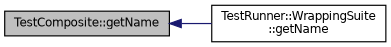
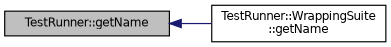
(87, 24) -> (87, 24)
